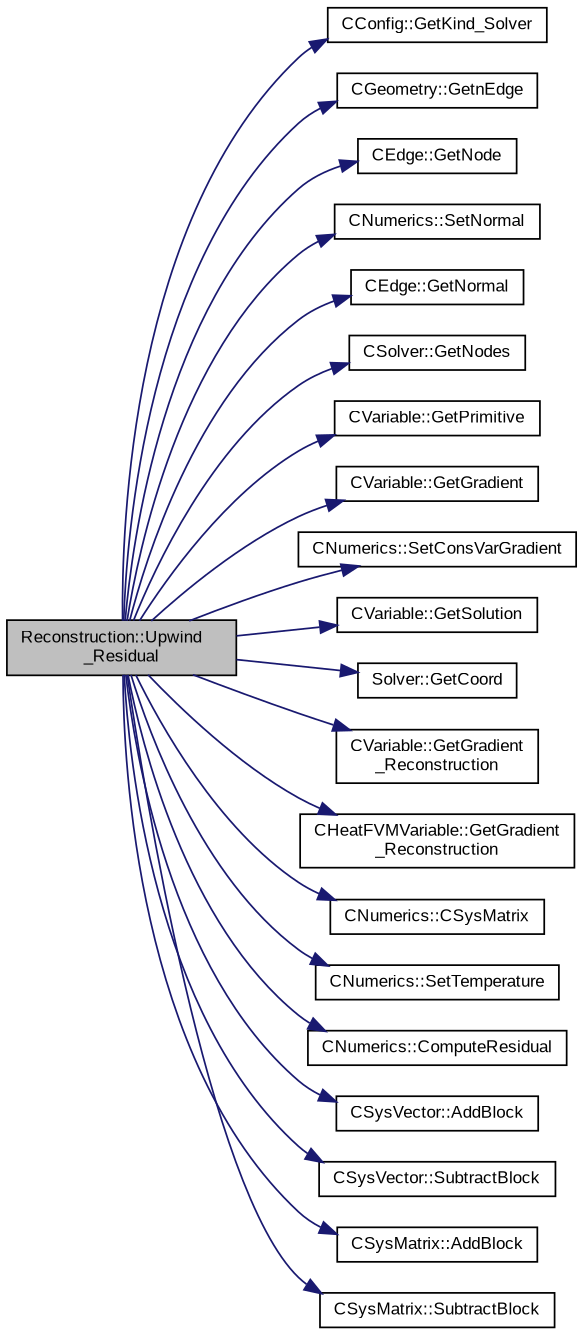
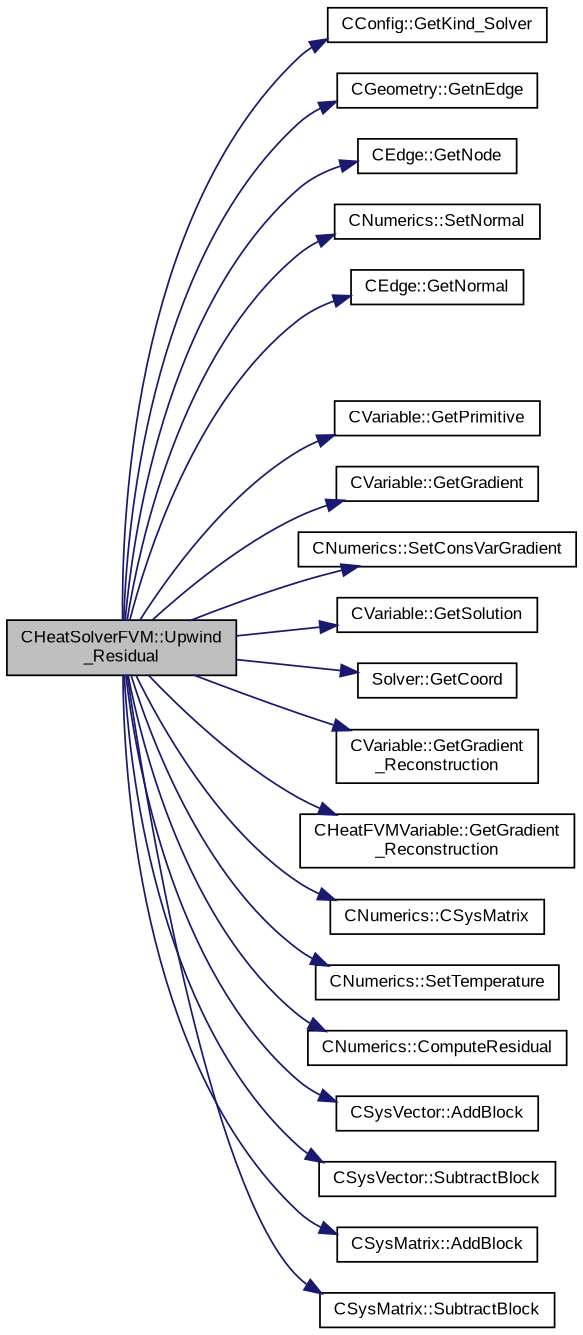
(437, 353) -> none
(122, 648) -> (122, 648)
